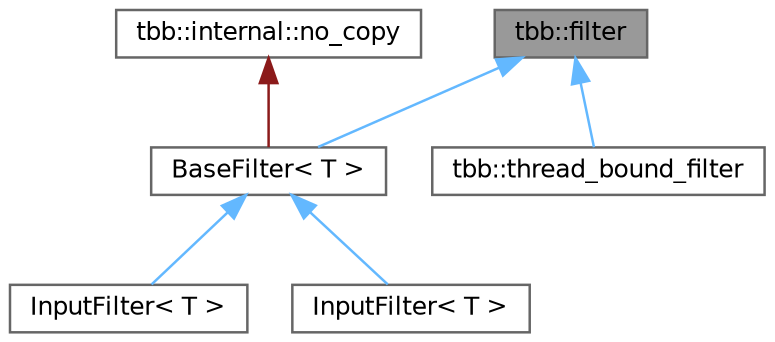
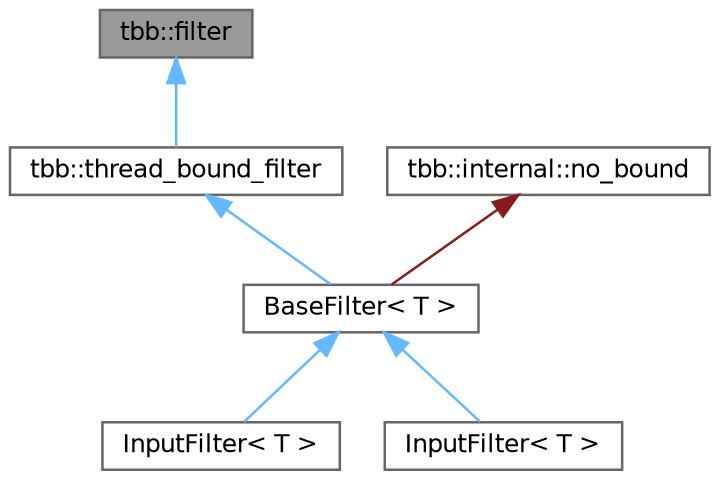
(269, 34) -> (548, 171)
(409, 107) -> (279, 247)
